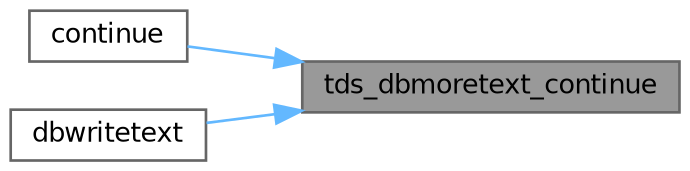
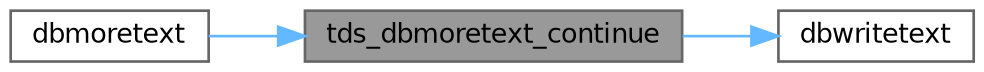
(108, 36) -> (110, 36)
(241, 119) -> (717, 36)
